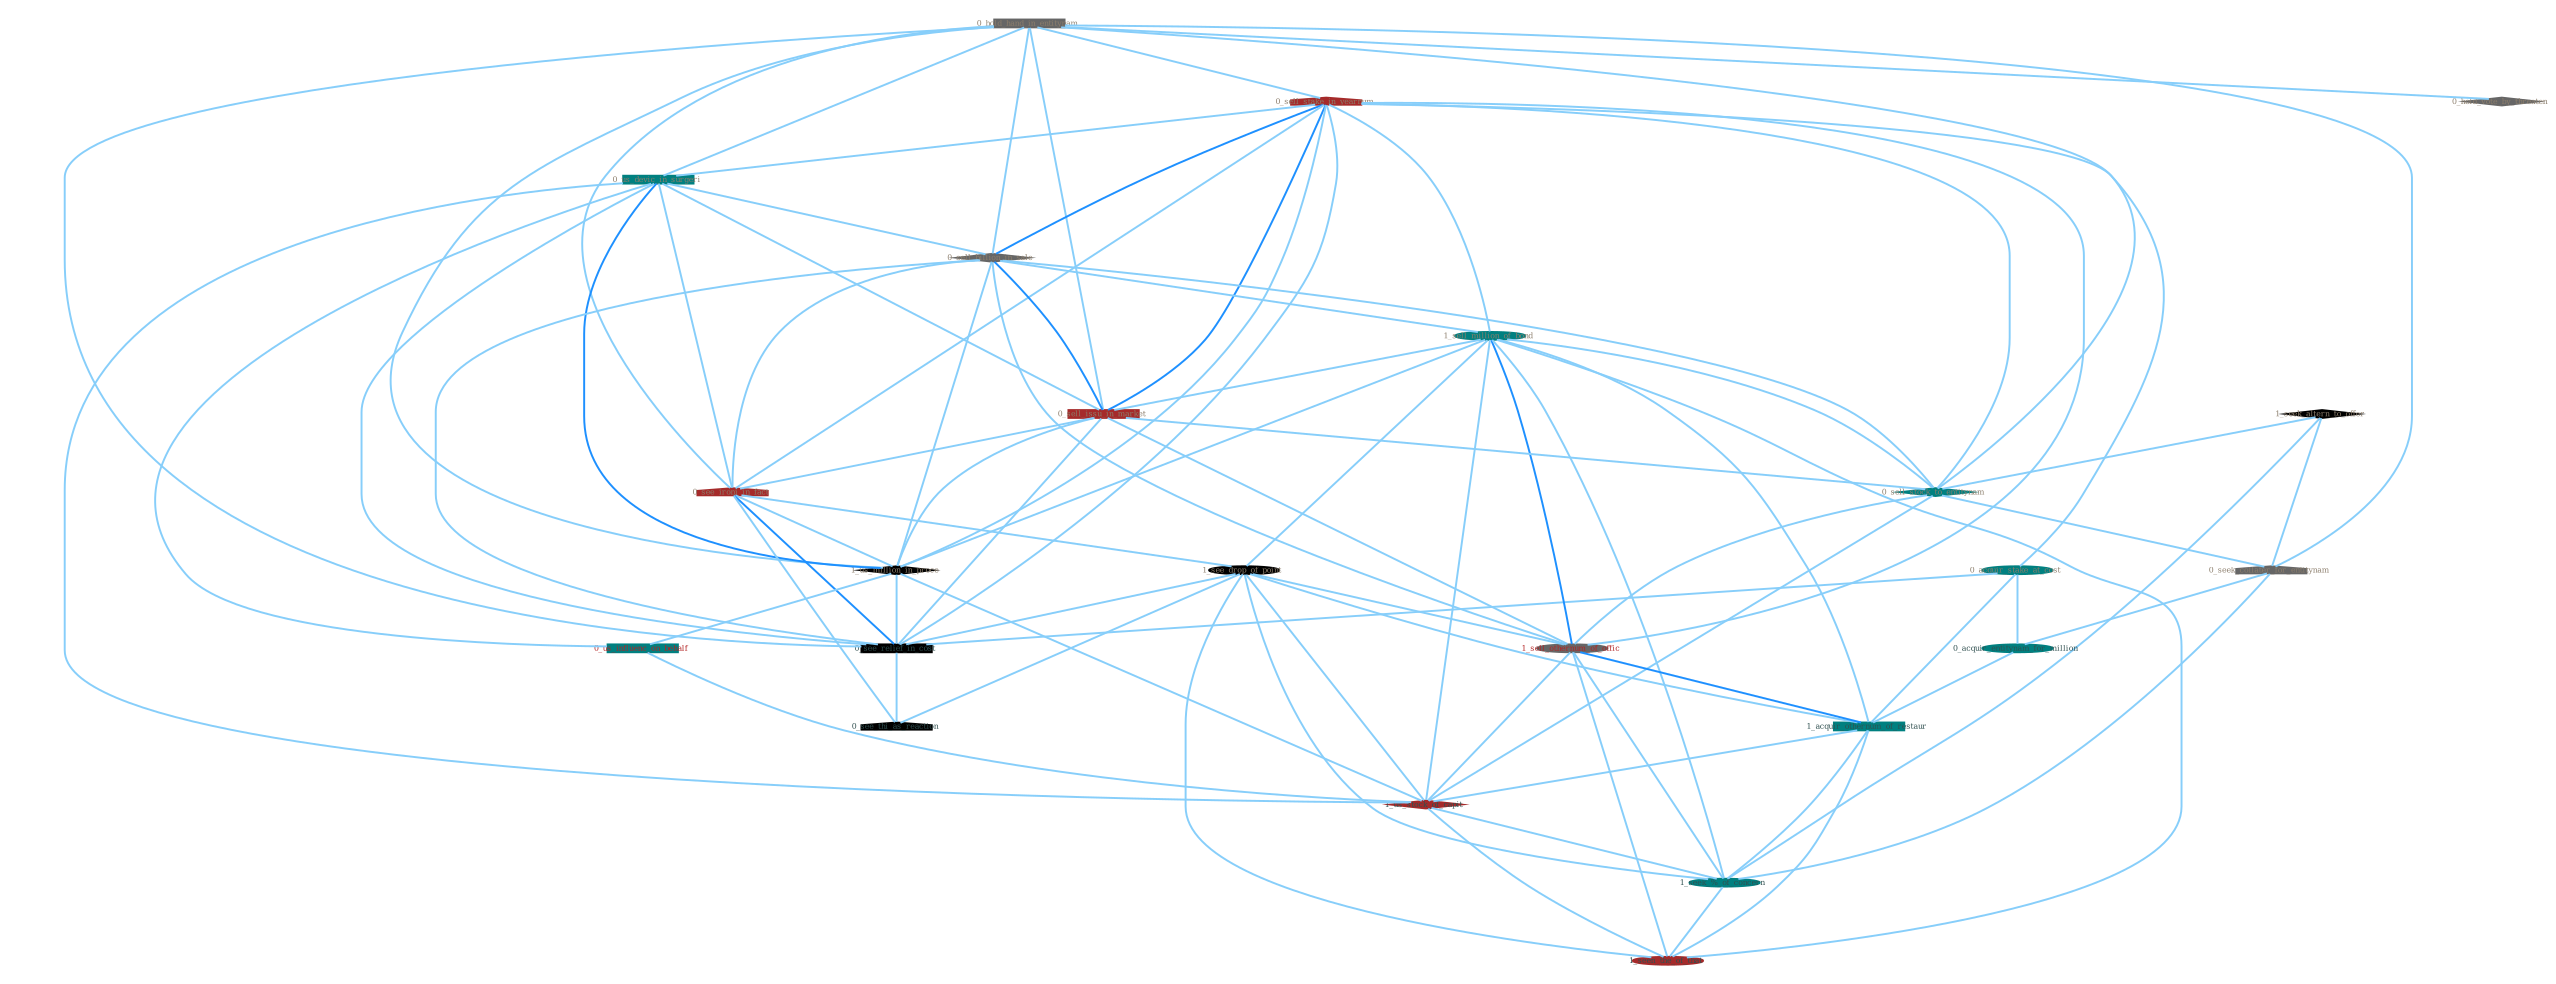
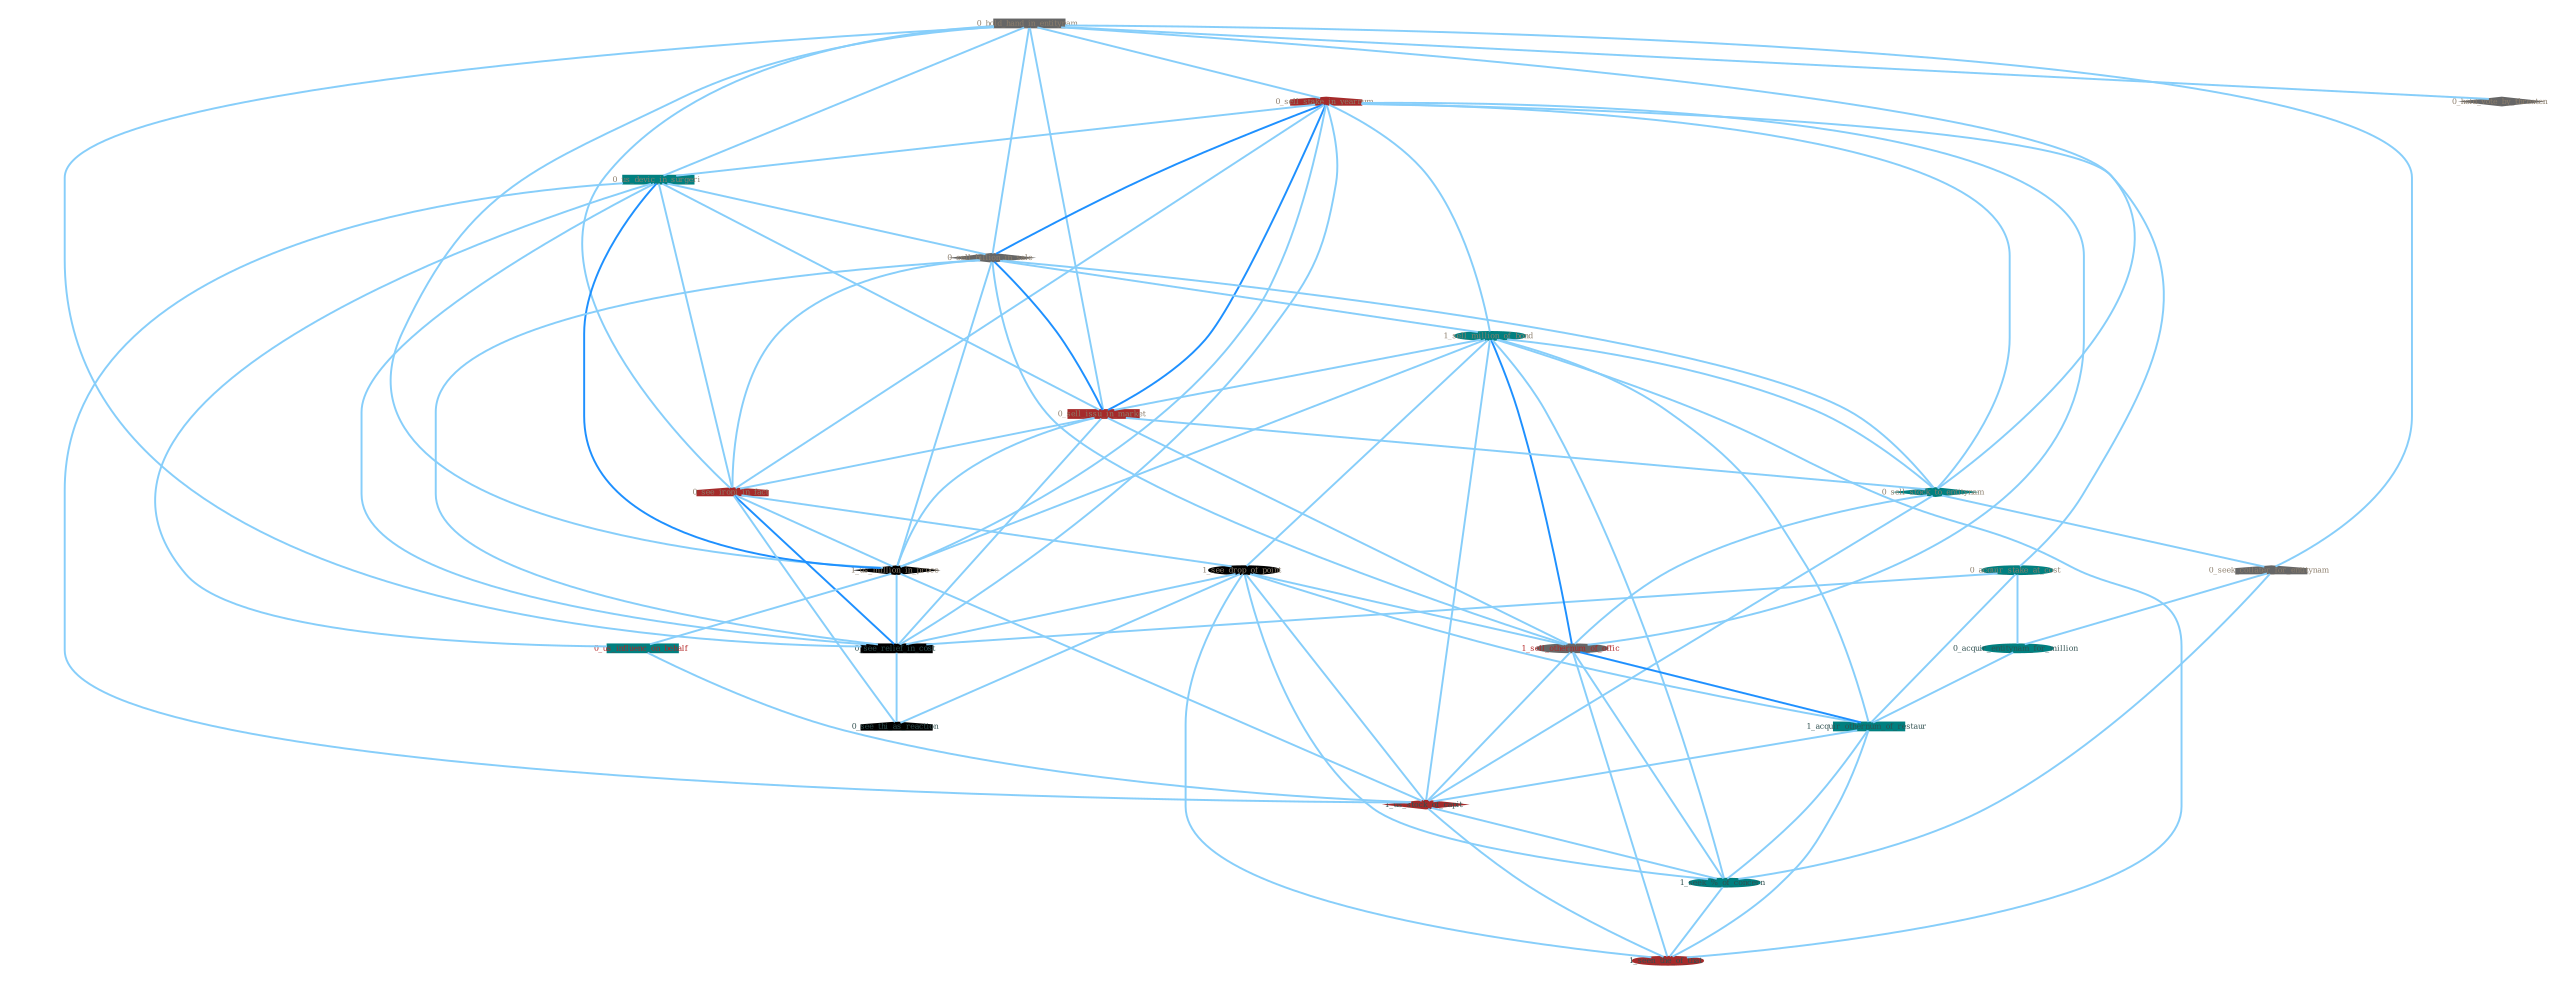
(2322, 414) -> none
